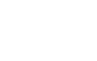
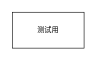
none -> (48, 30)
